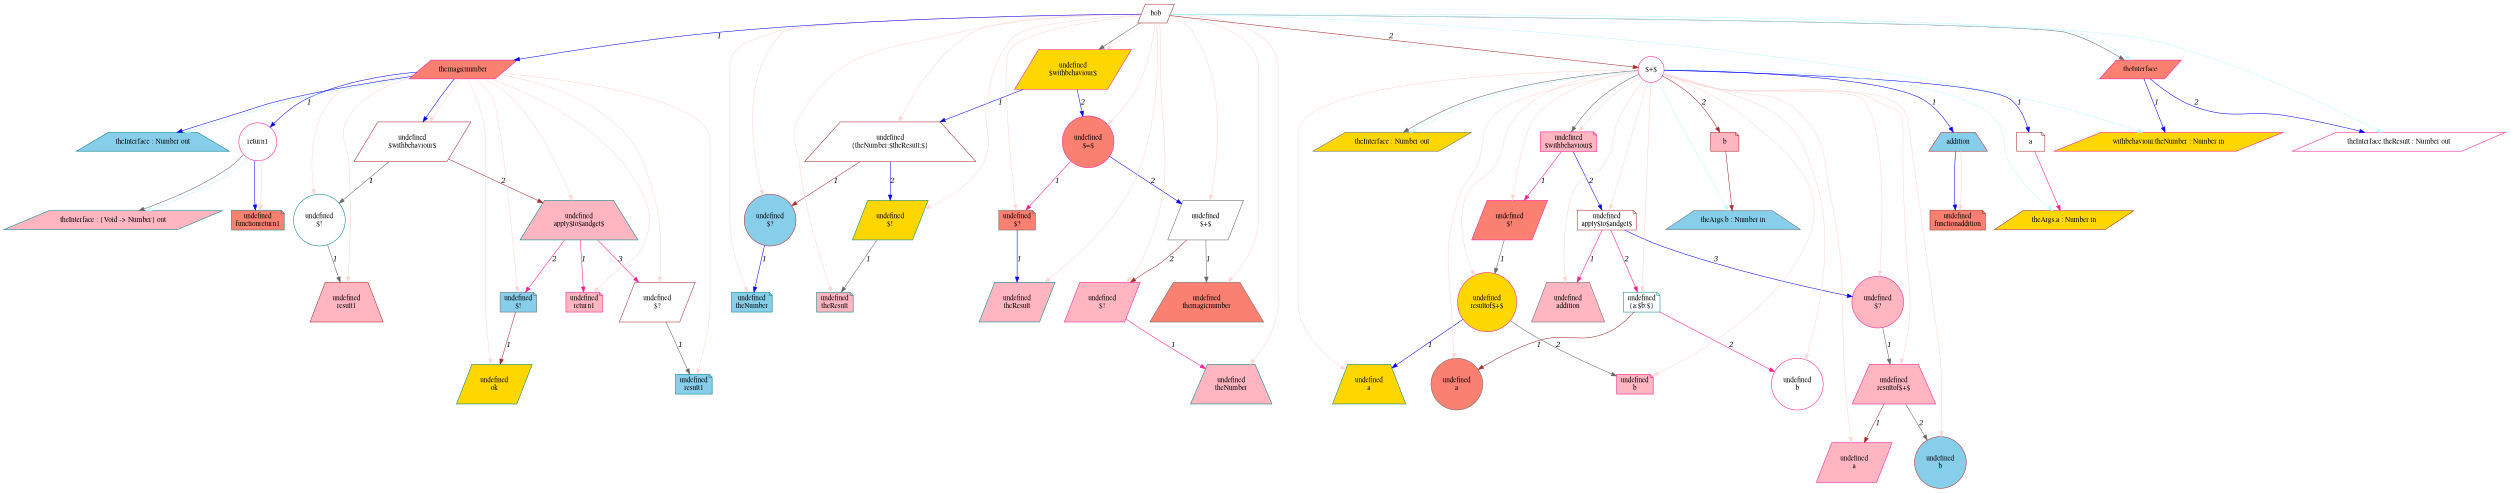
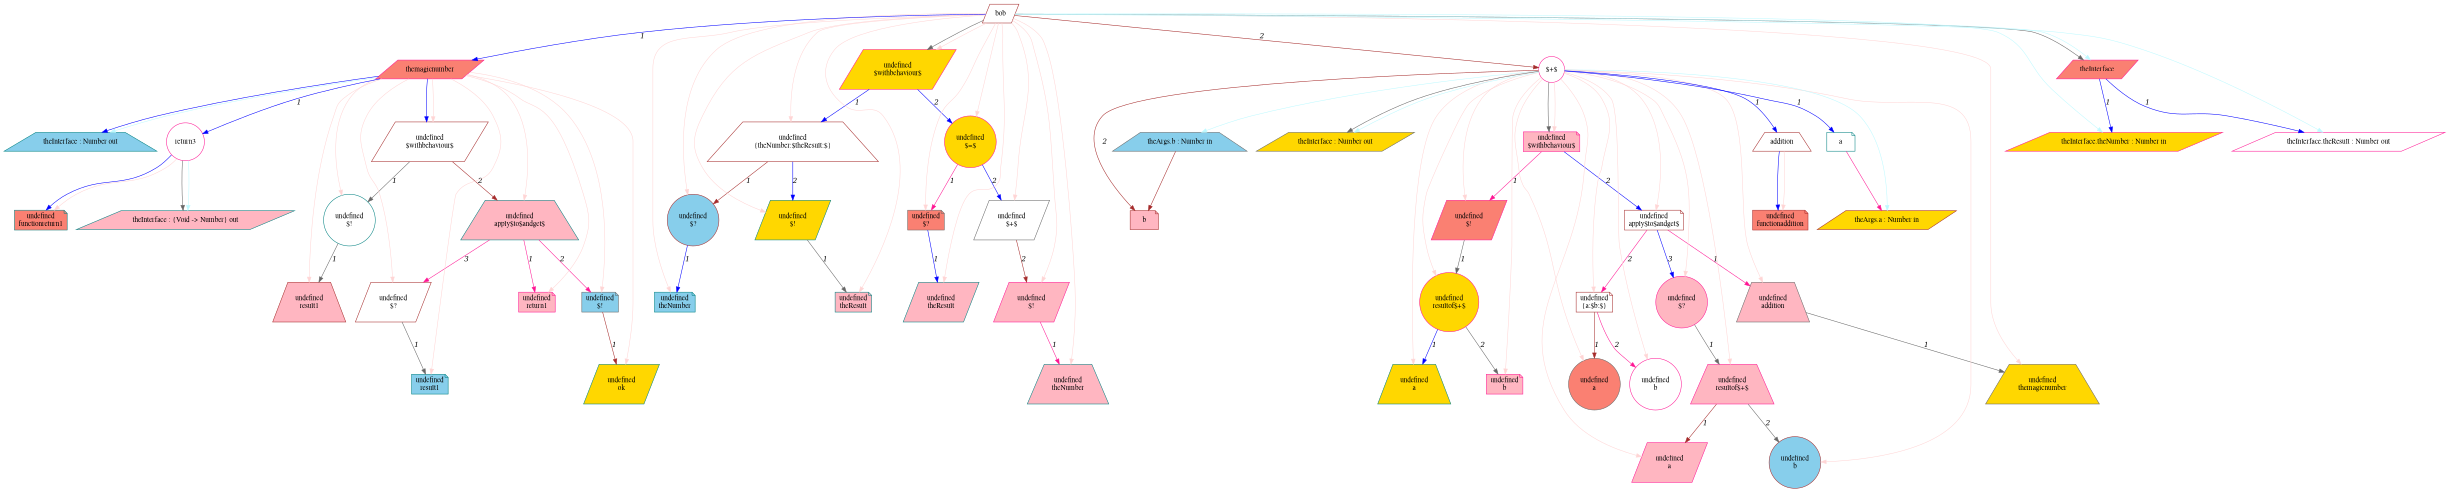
(2197, 103) -> (2148, 103)
(258, 142) -> (185, 142)
(1088, 142) -> (970, 142)
(1958, 142) -> (1782, 142)
(2031, 142) -> (1841, 142)
(2169, 142) -> (2114, 142)
(1729, 178) -> (1163, 179)
(1206, 258) -> (1903, 342)
(1207, 302) -> (2042, 384)
(1642, 302) -> (1594, 302)
